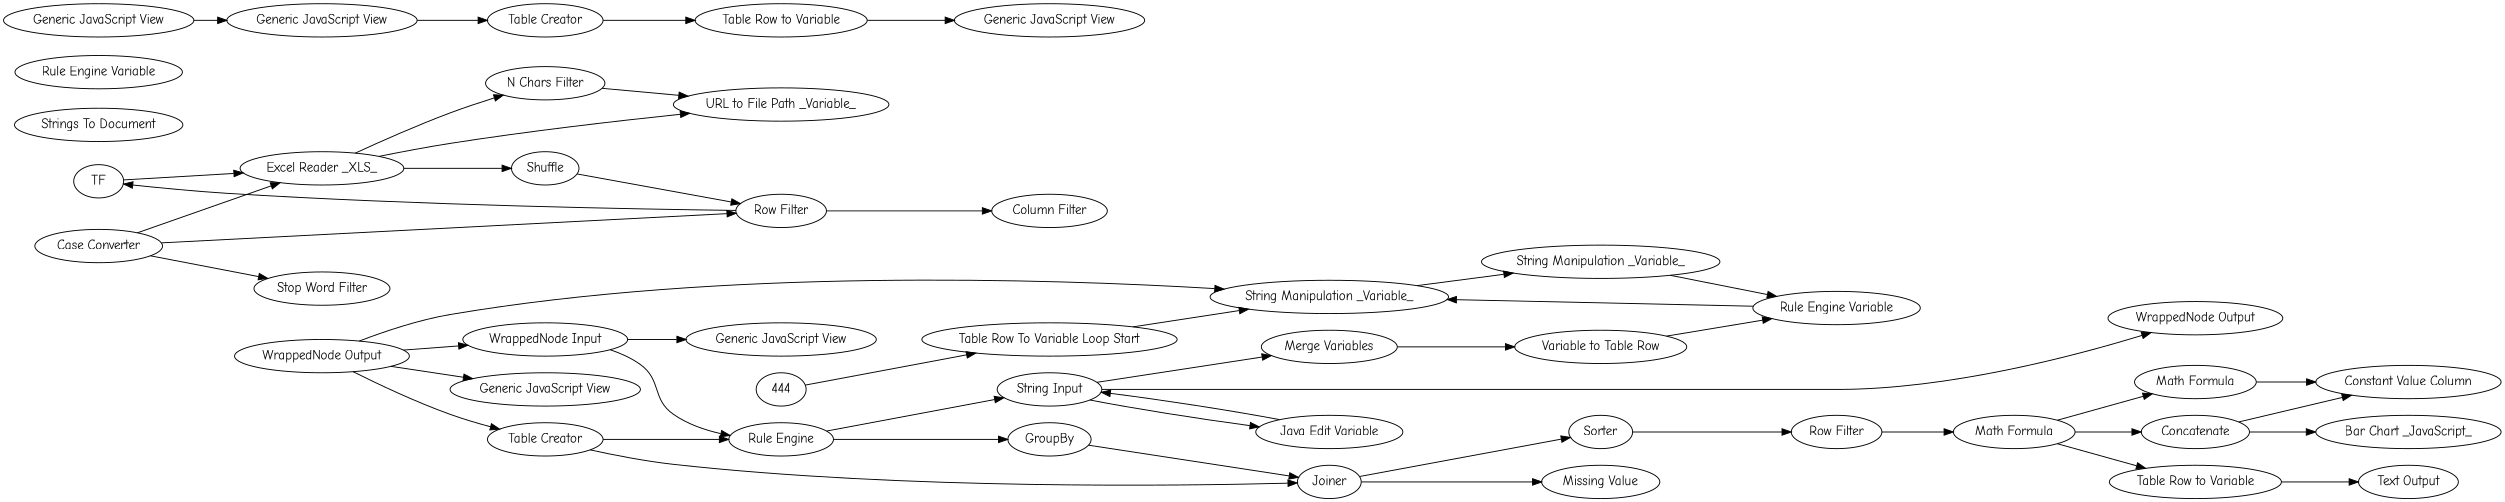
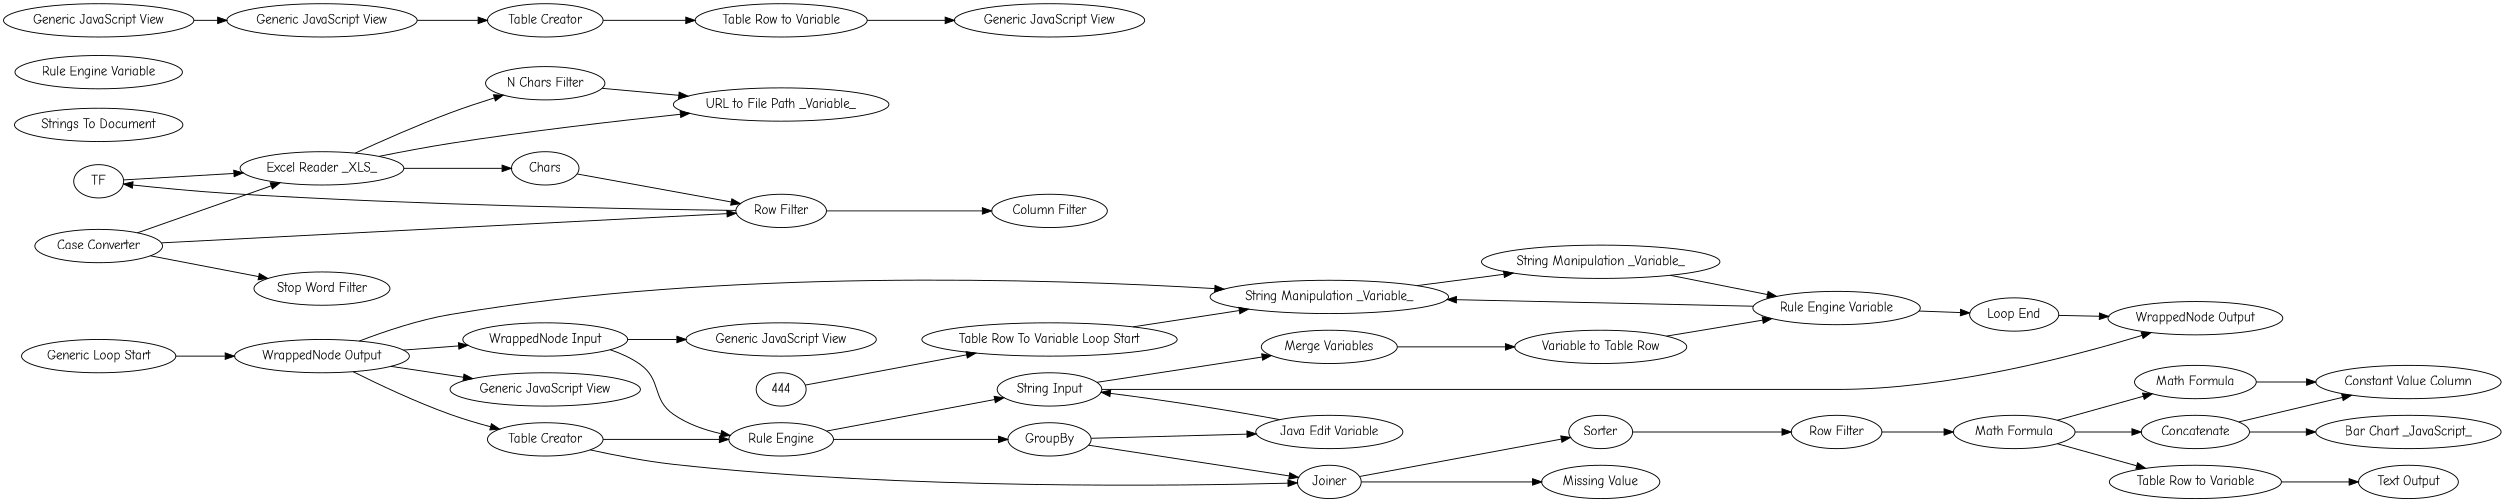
(545, 168) -> (545, 168)
none -> (2014, 314)
none -> (99, 356)
(1170, 414) -> (1169, 436)
